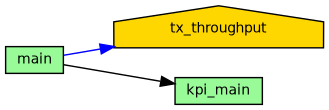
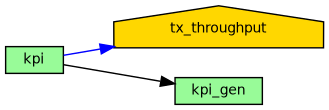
(35, 60) -> (35, 60)
(219, 91) -> (219, 91)
